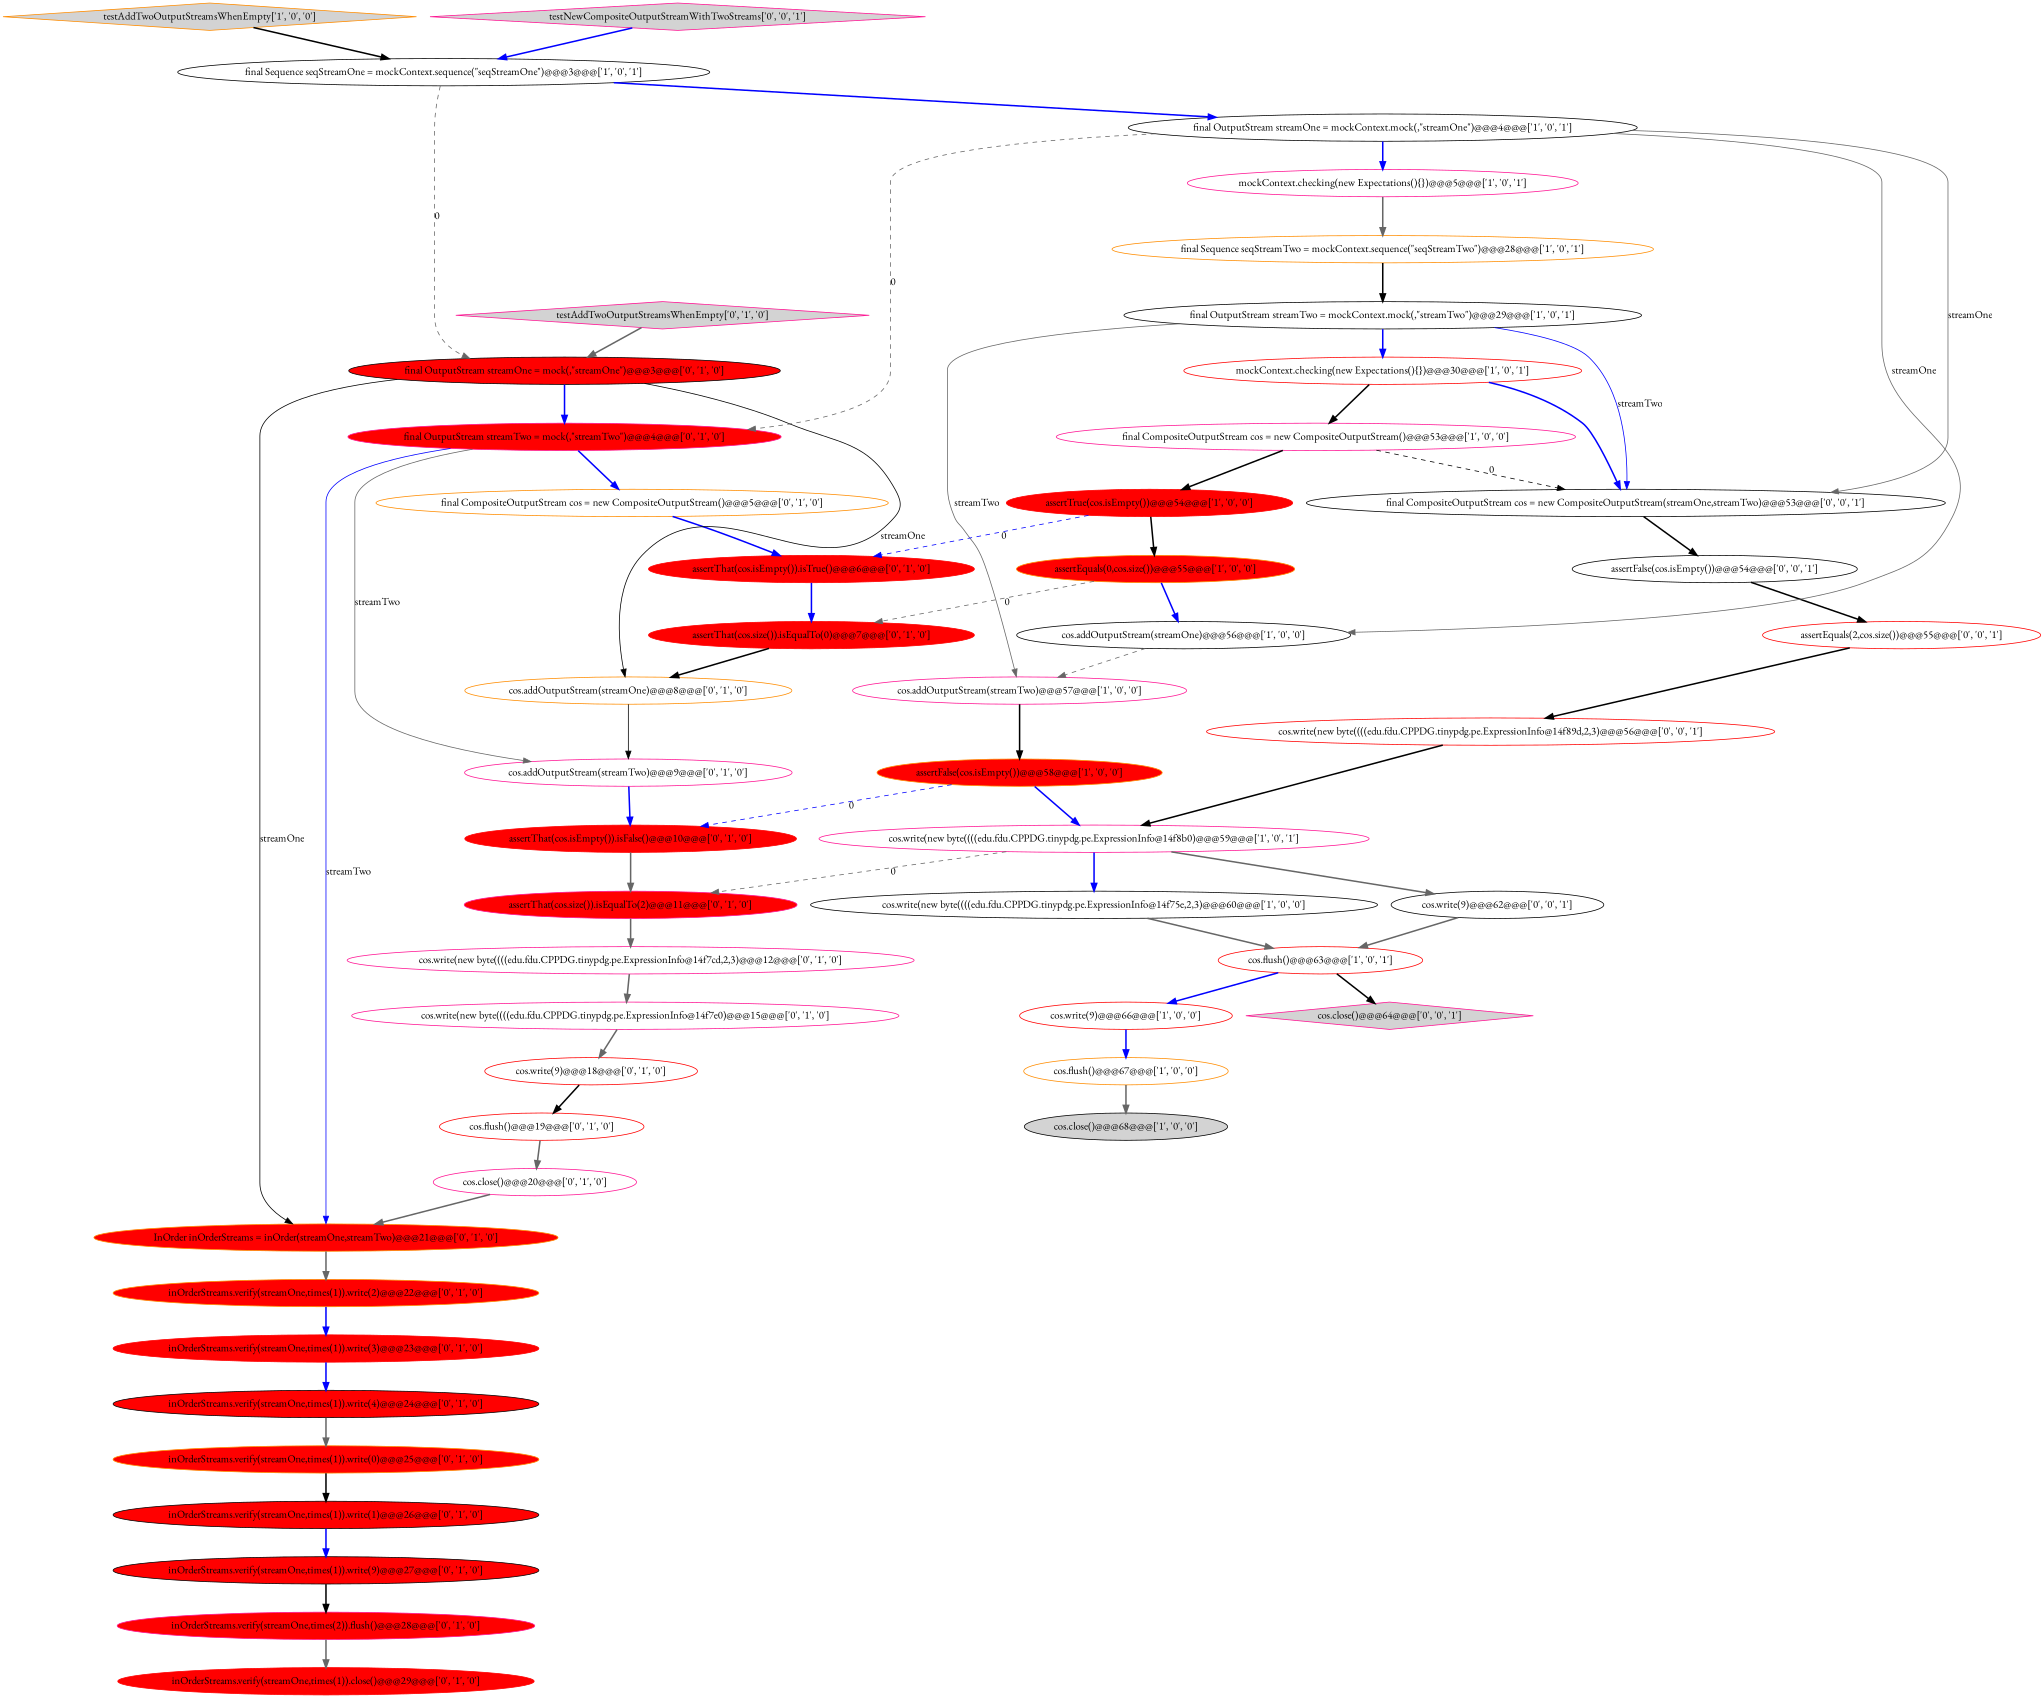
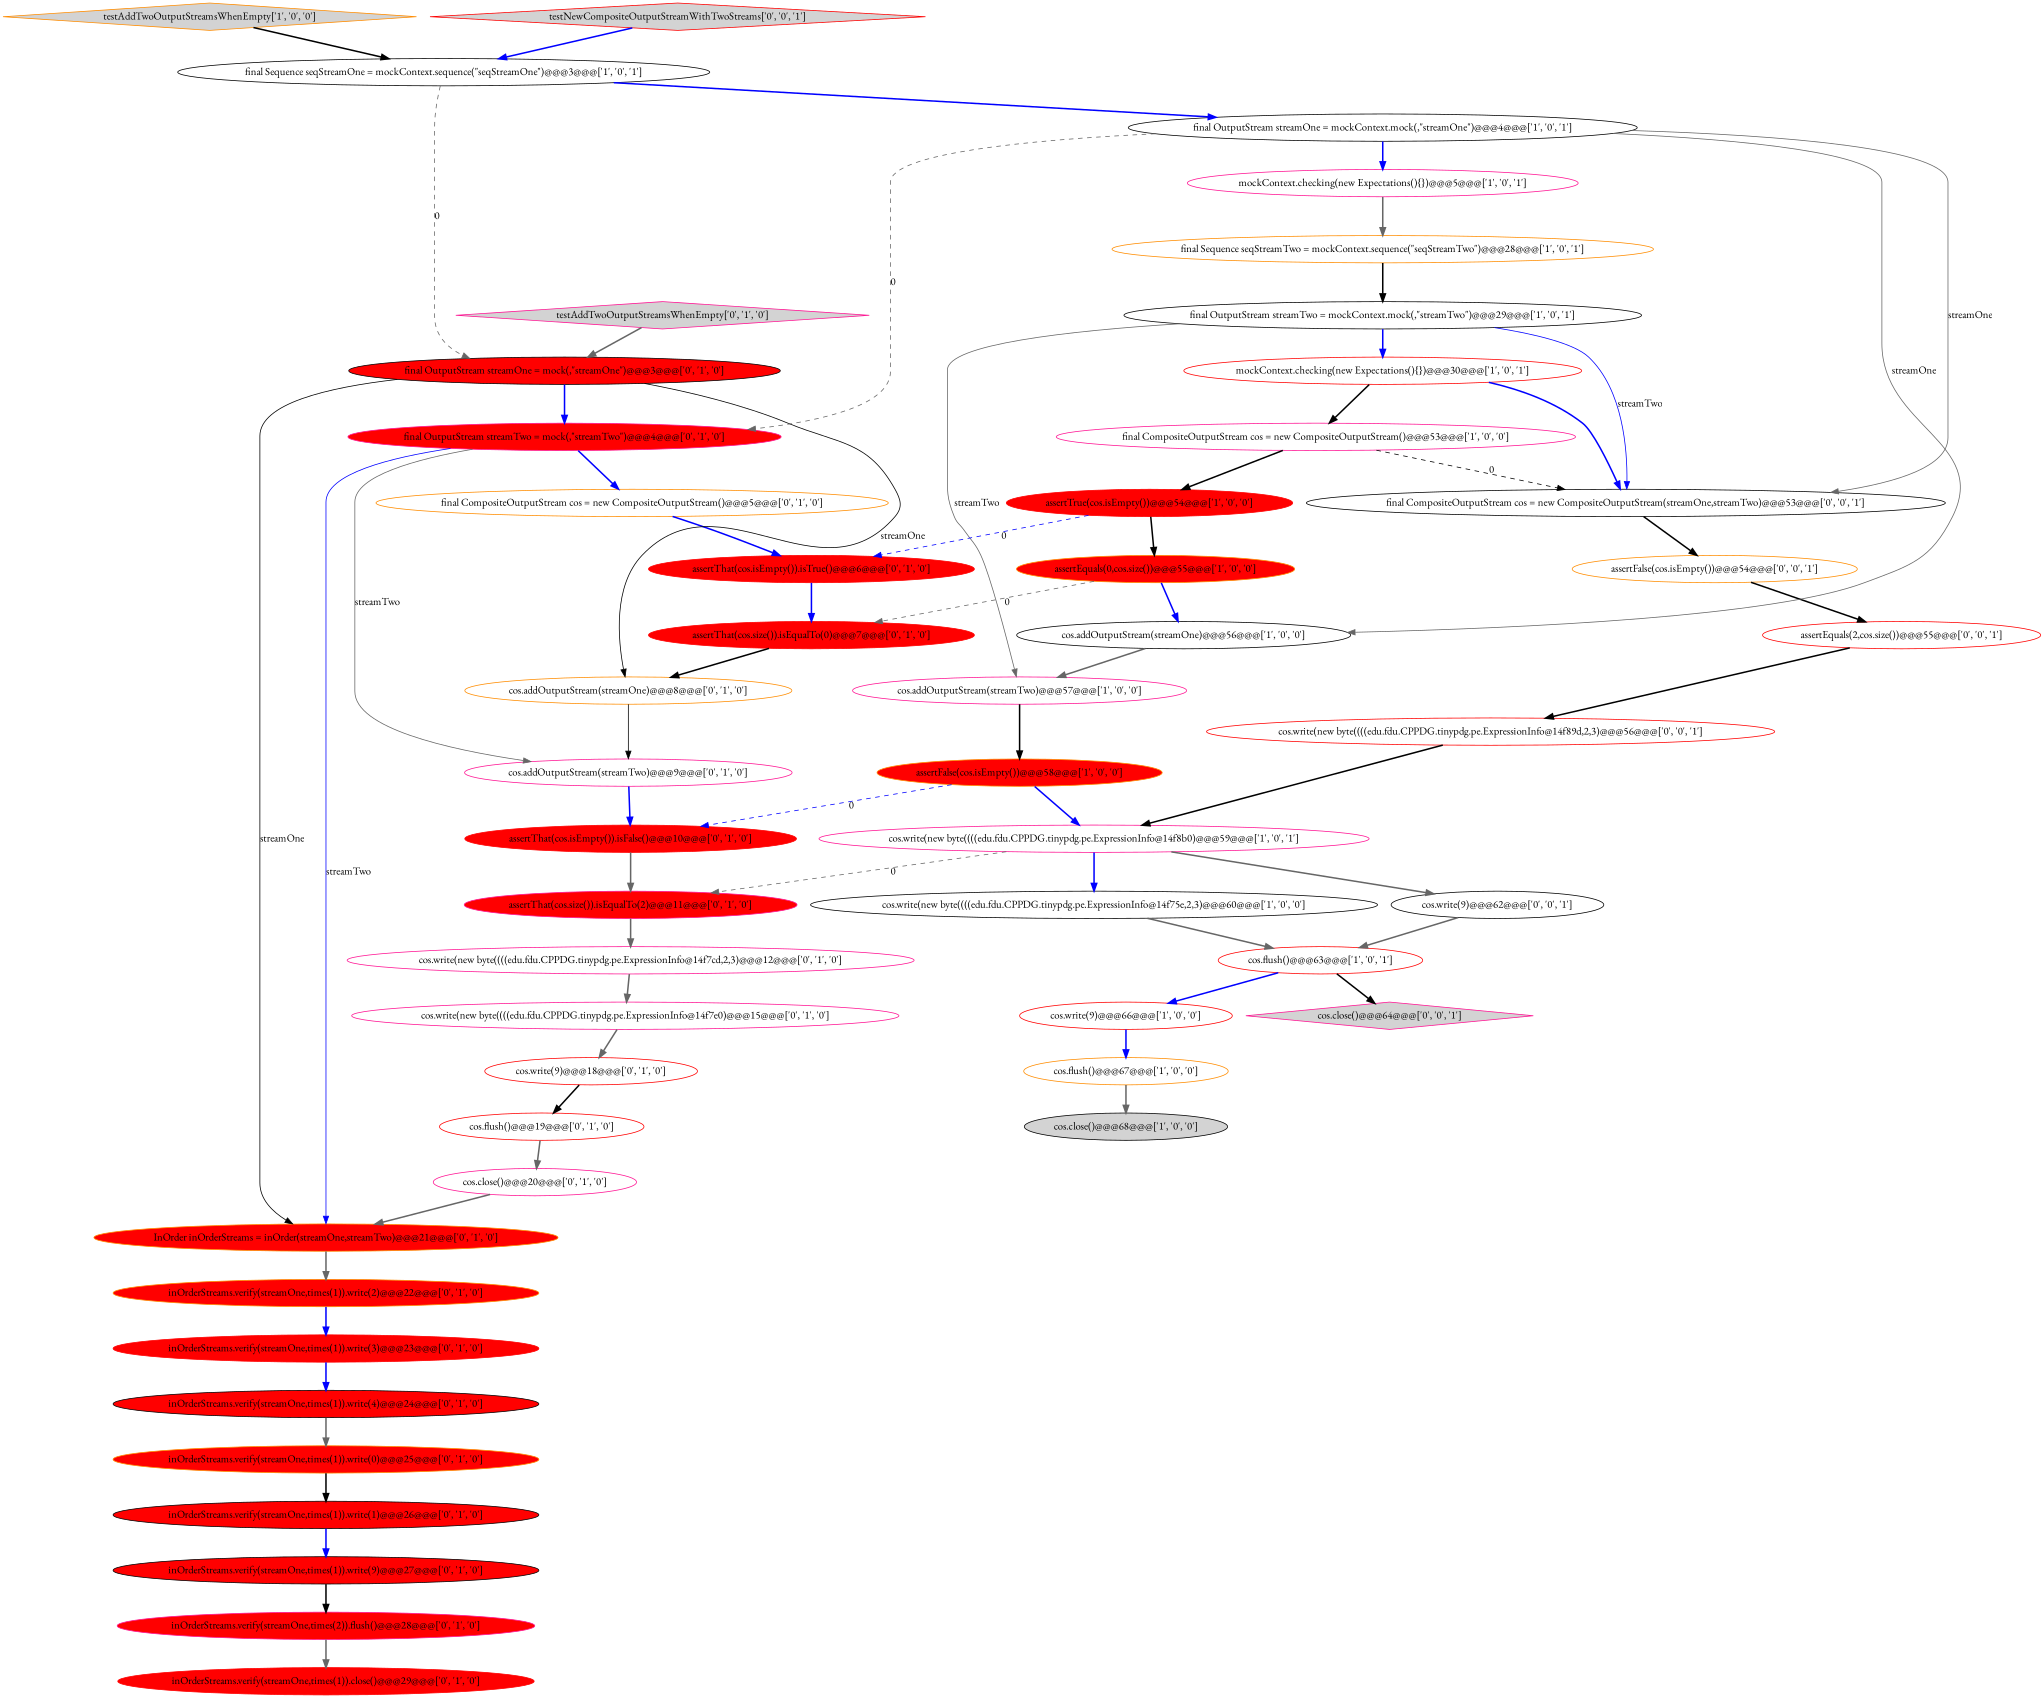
(678, 17) -> (678, 17)
(1715, 569) -> (1715, 569)
(1105, 662) -> (1105, 662)
